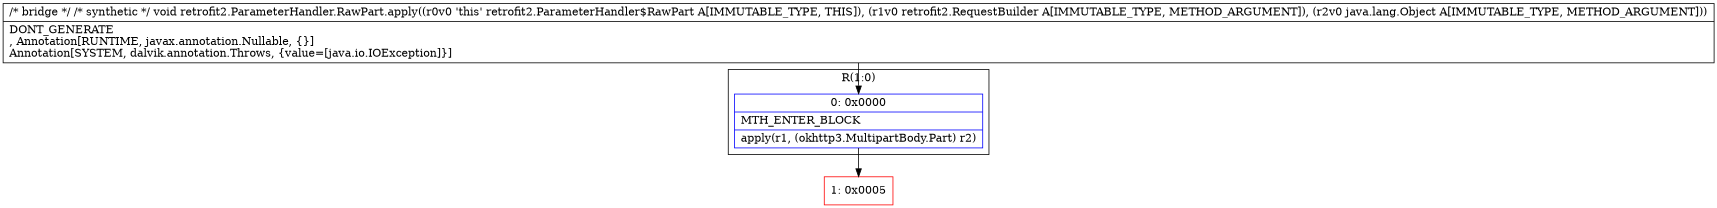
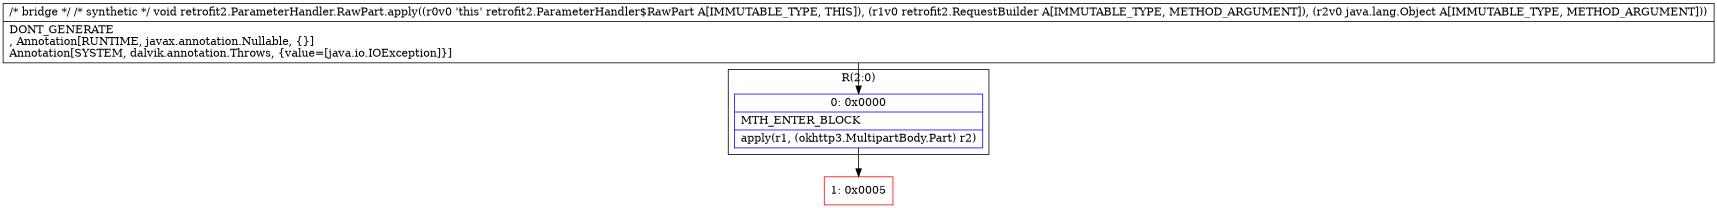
(859, 78) -> (859, 78)
